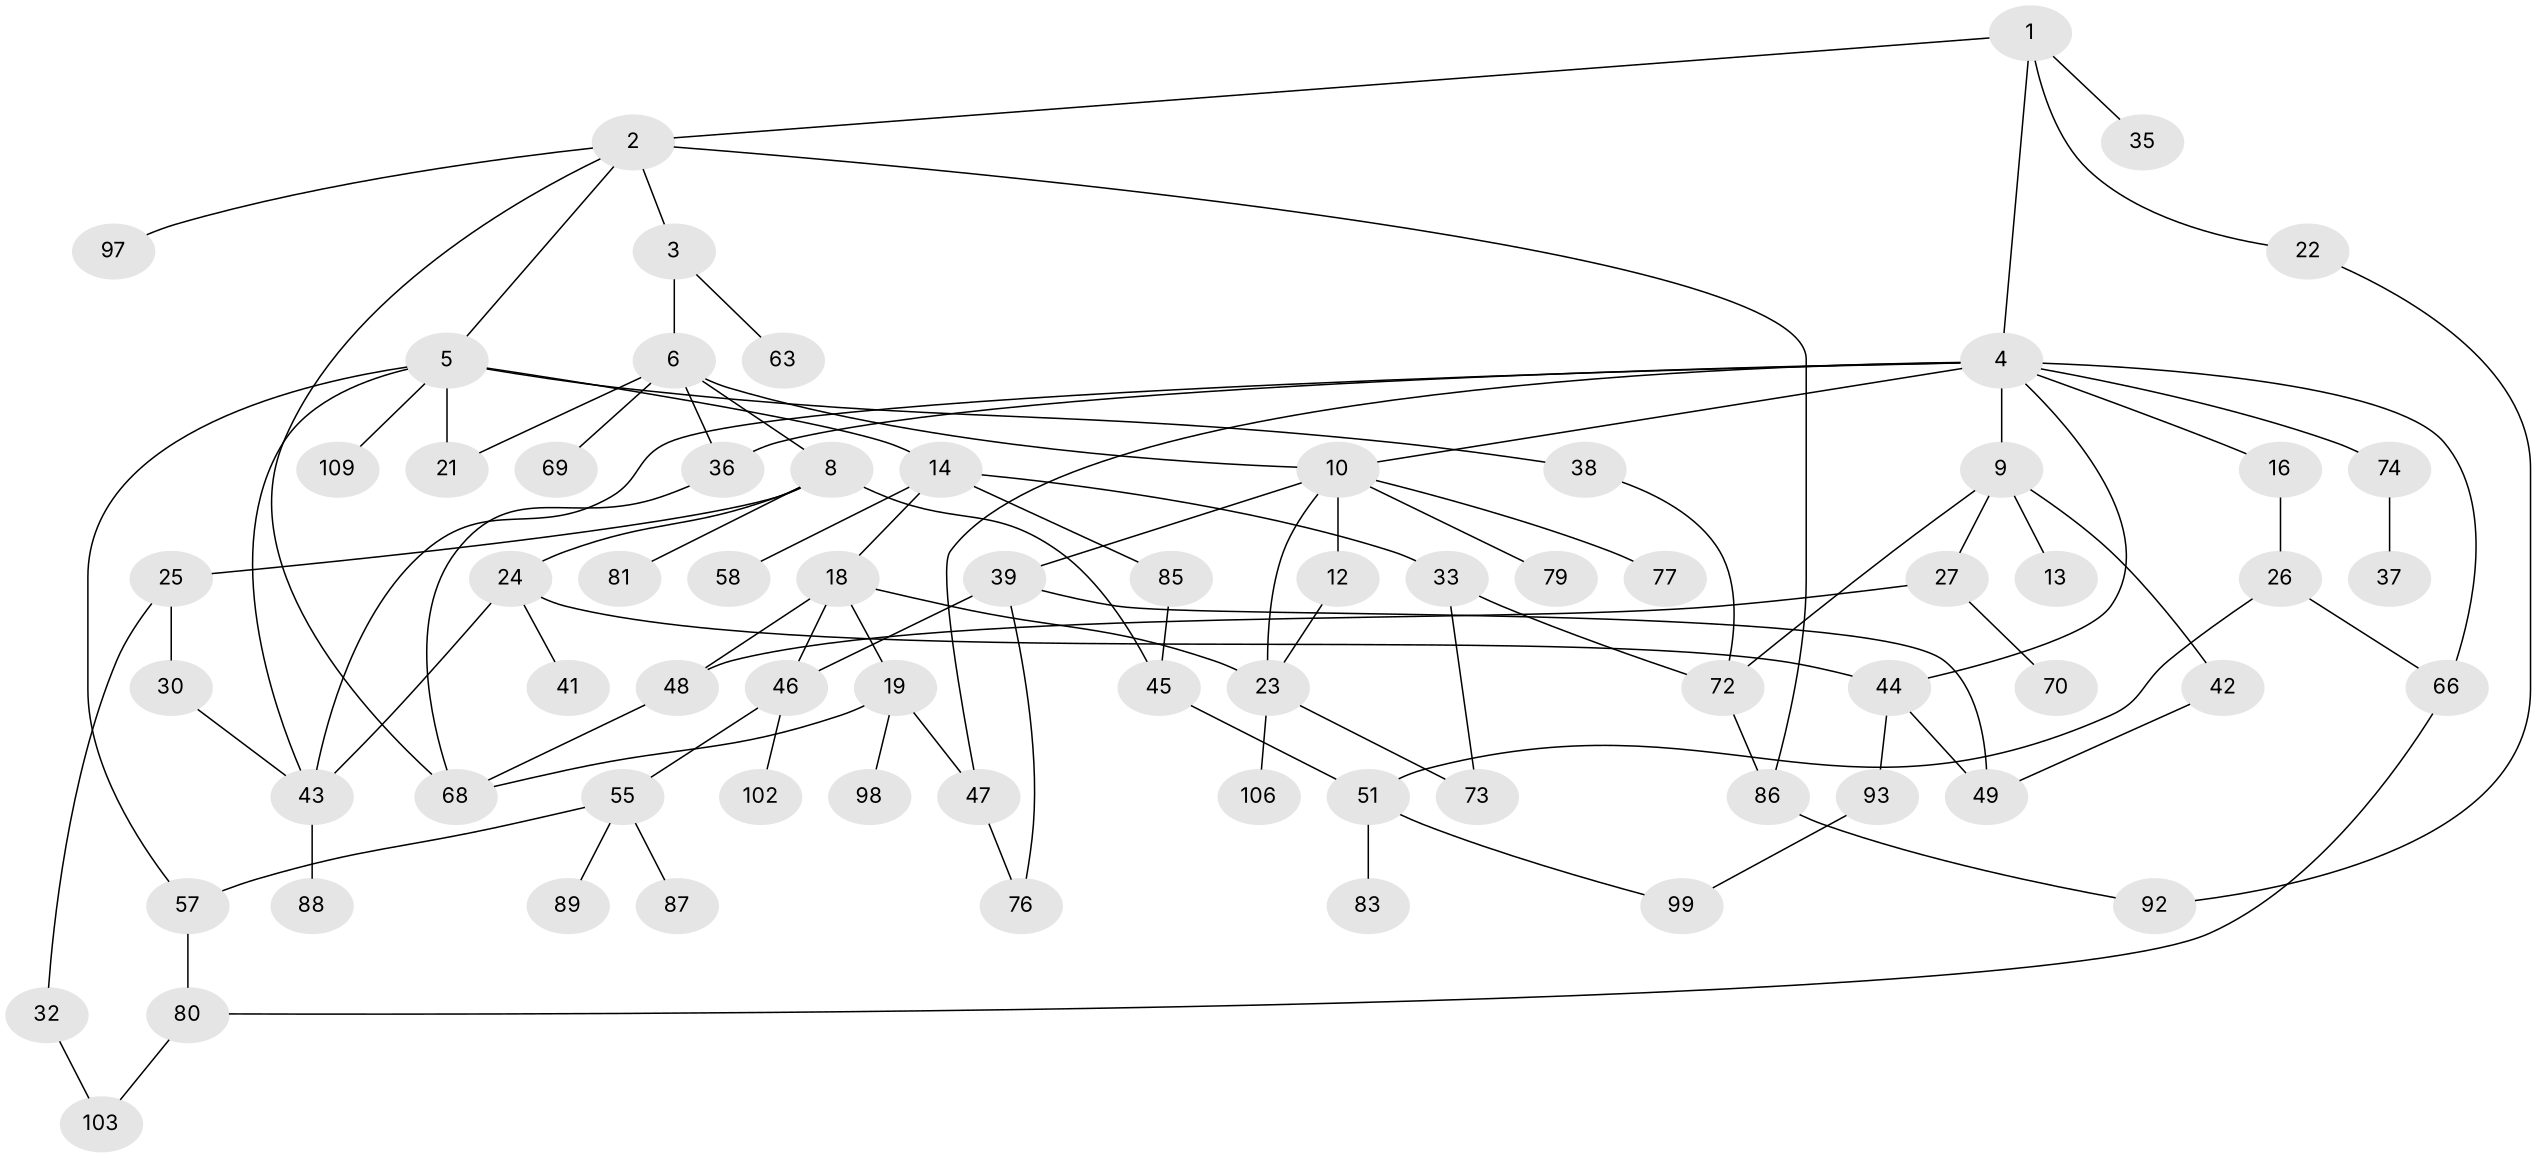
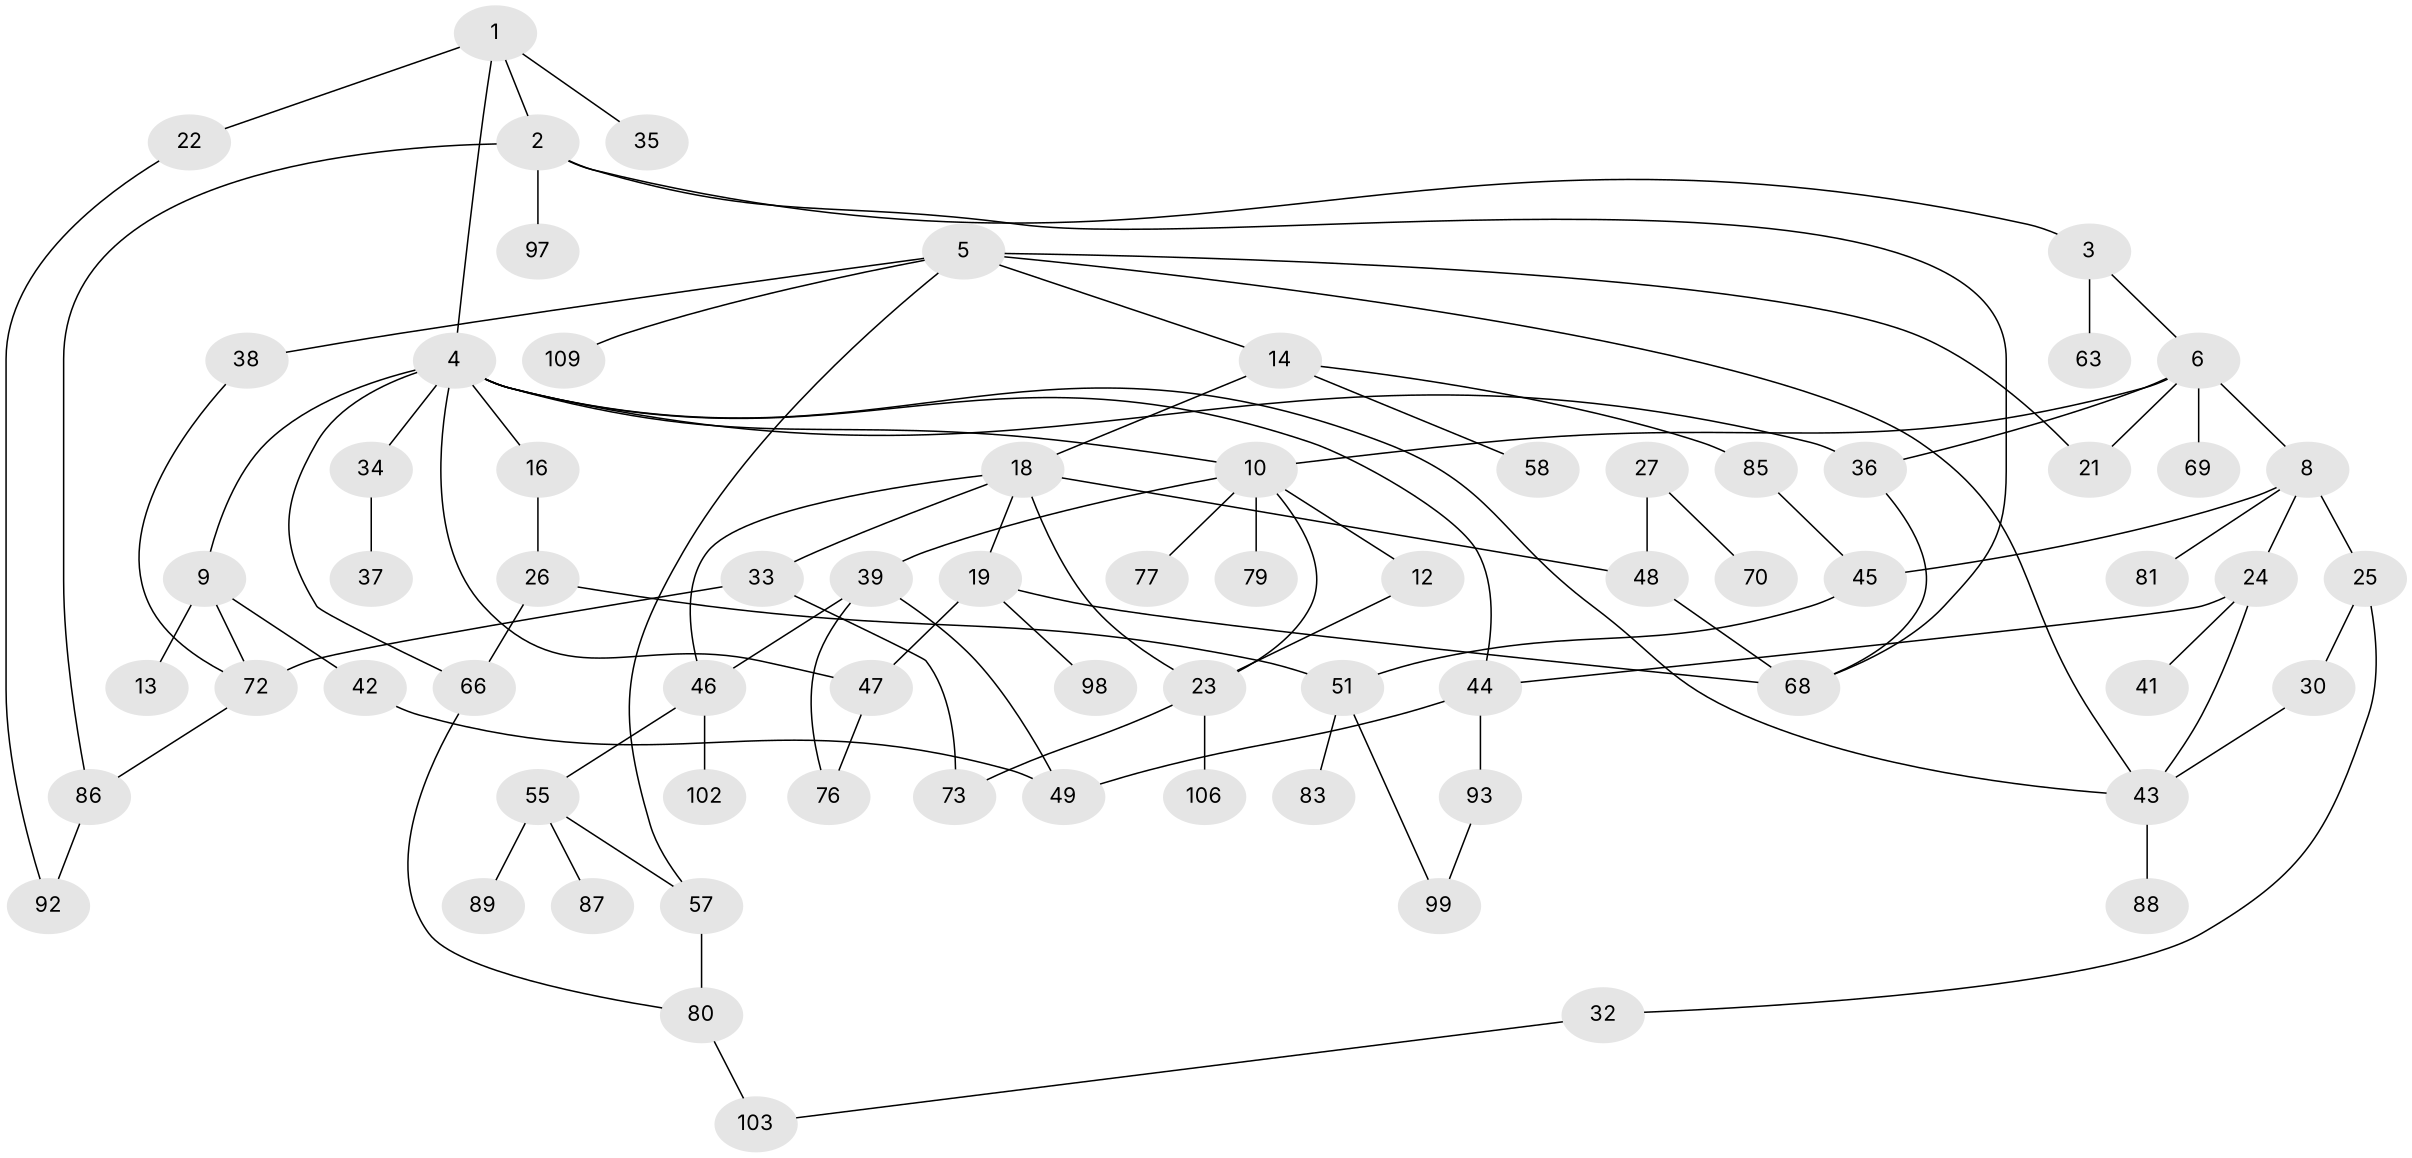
(540, 251) -> none
(2390, 470) -> (371, 470)
(1190, 504) -> (890, 521)
(1974, 524) -> none
